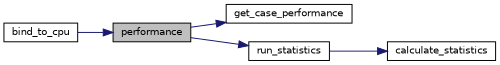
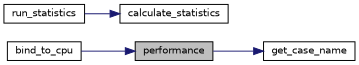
(289, 14) -> (309, 51)
(215, 41) -> none
